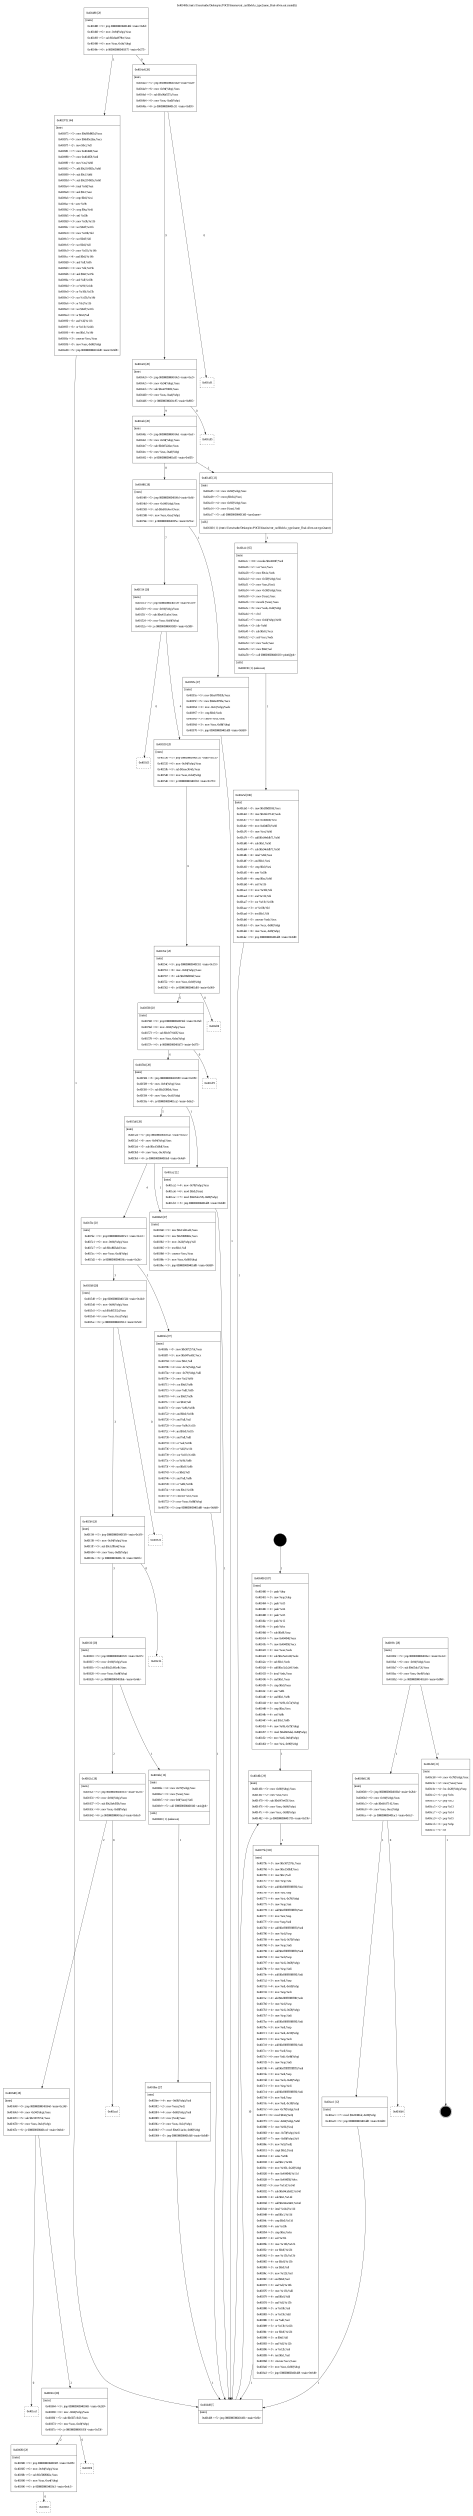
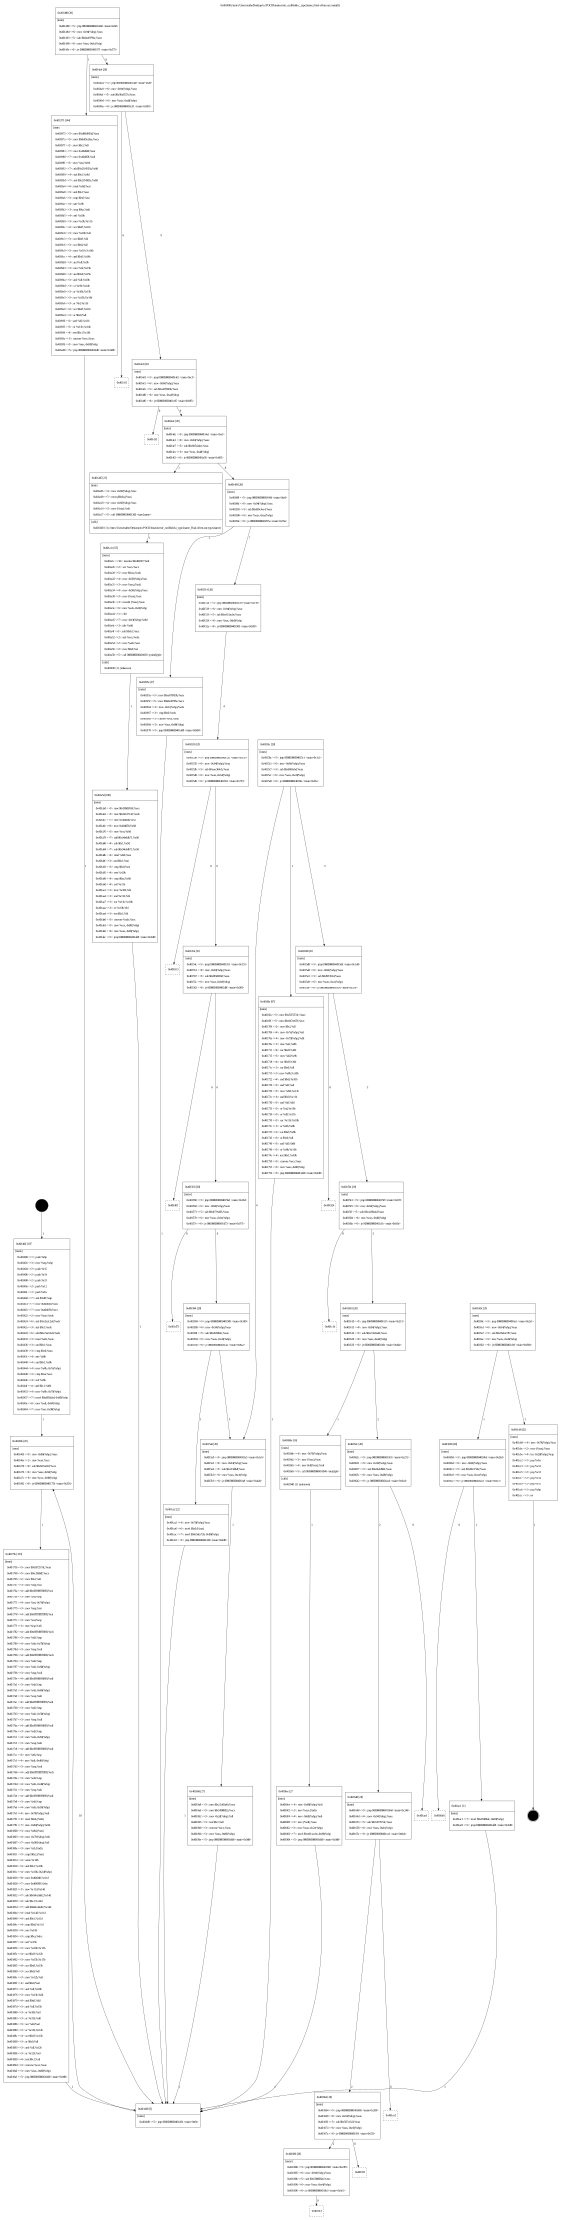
(153, 694) -> (193, 874)
(136, 1190) -> (255, 1111)
none -> (201, 1975)
